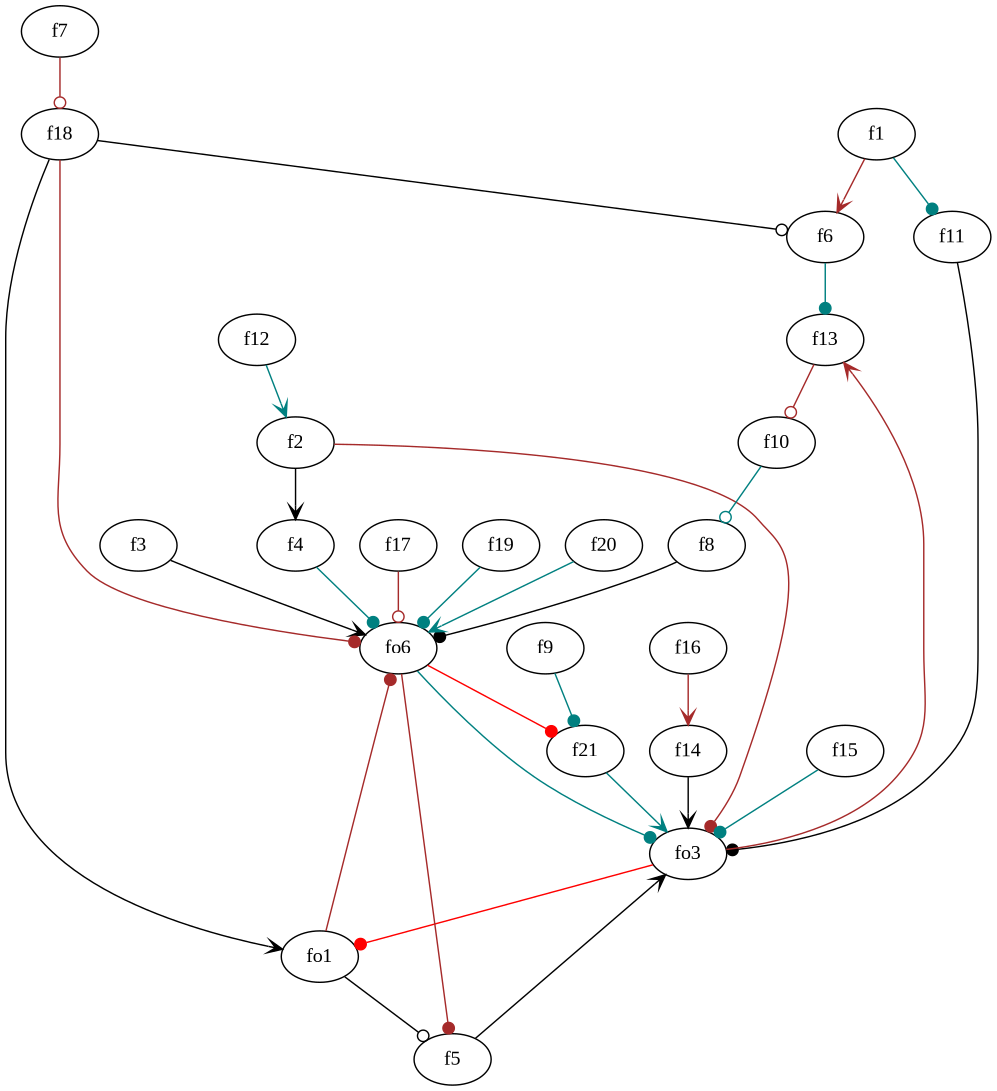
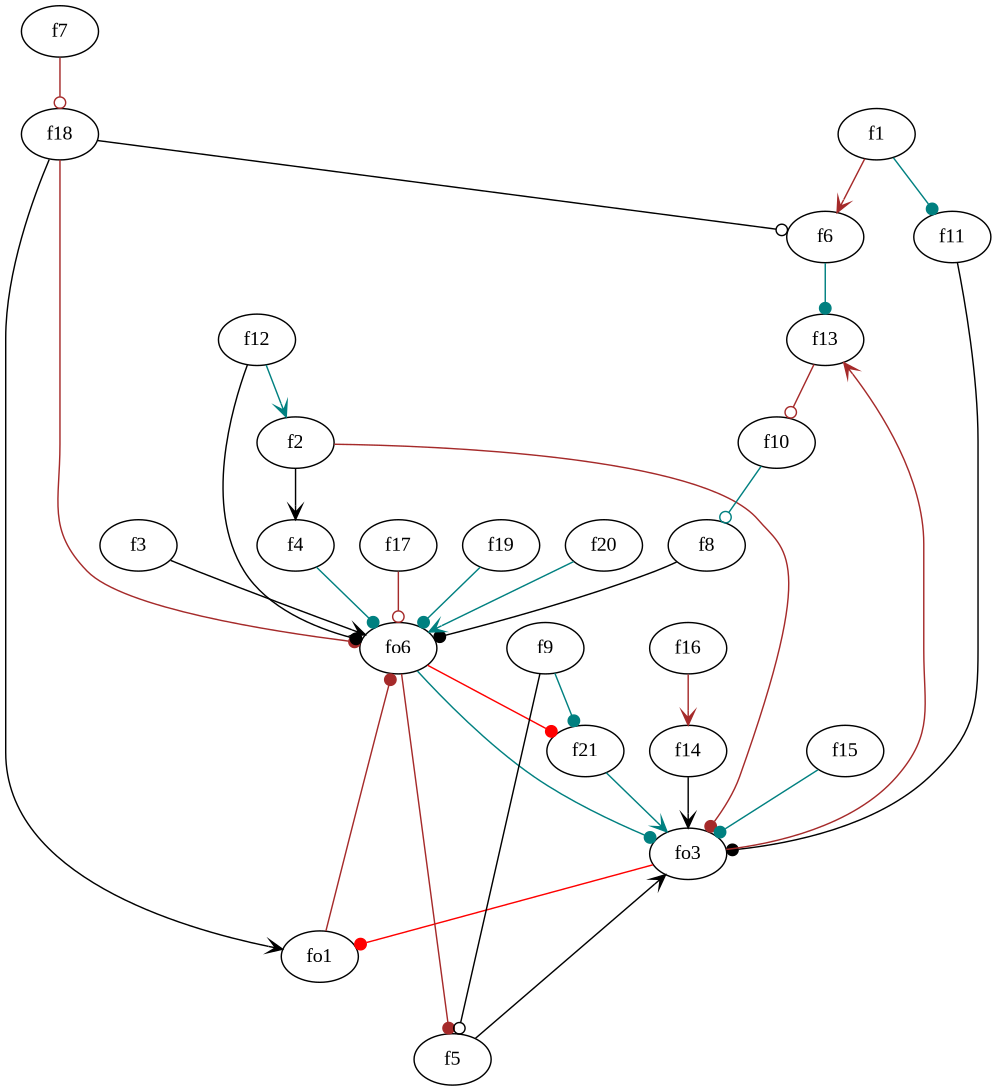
none -> (229, 532)
(382, 1005) -> (500, 848)
